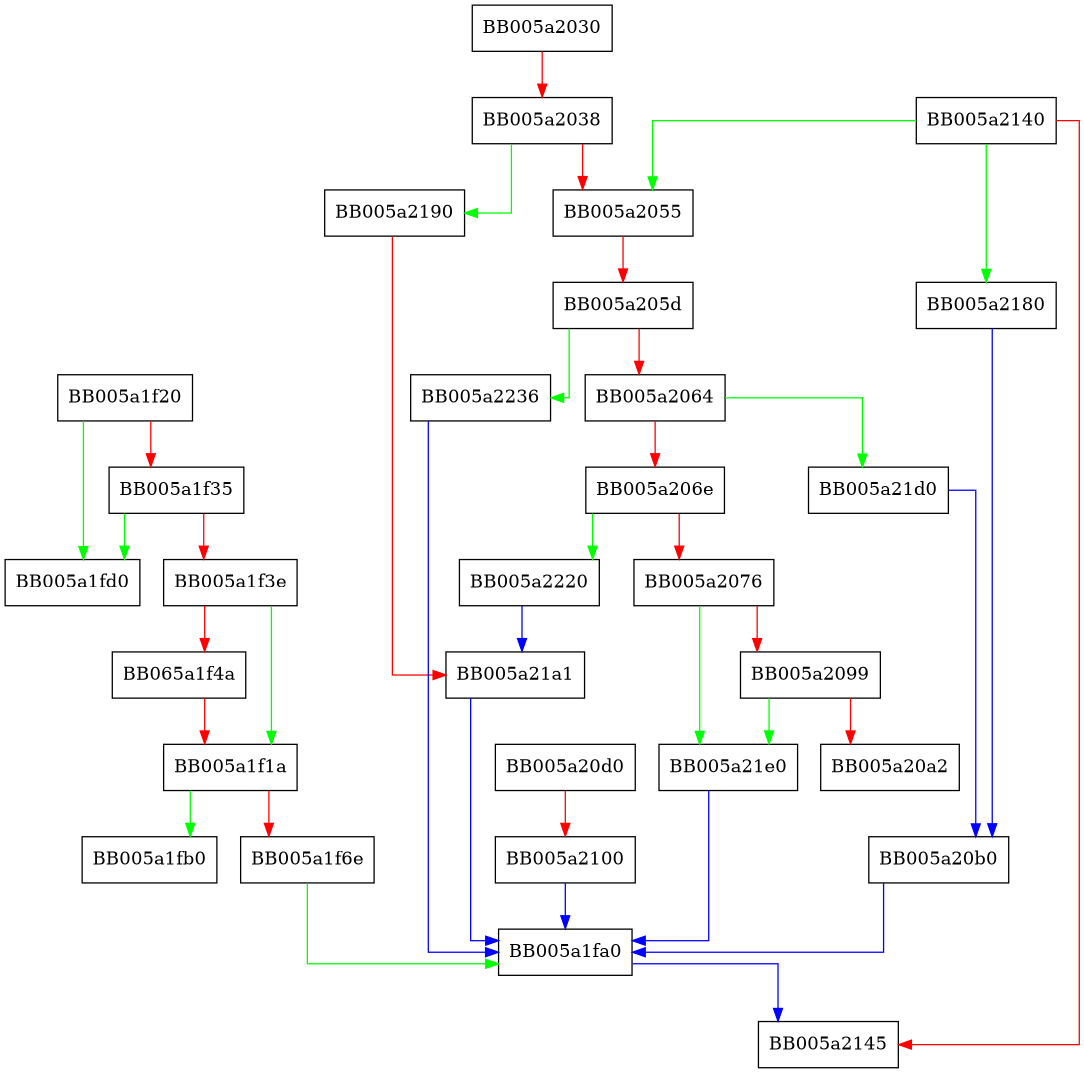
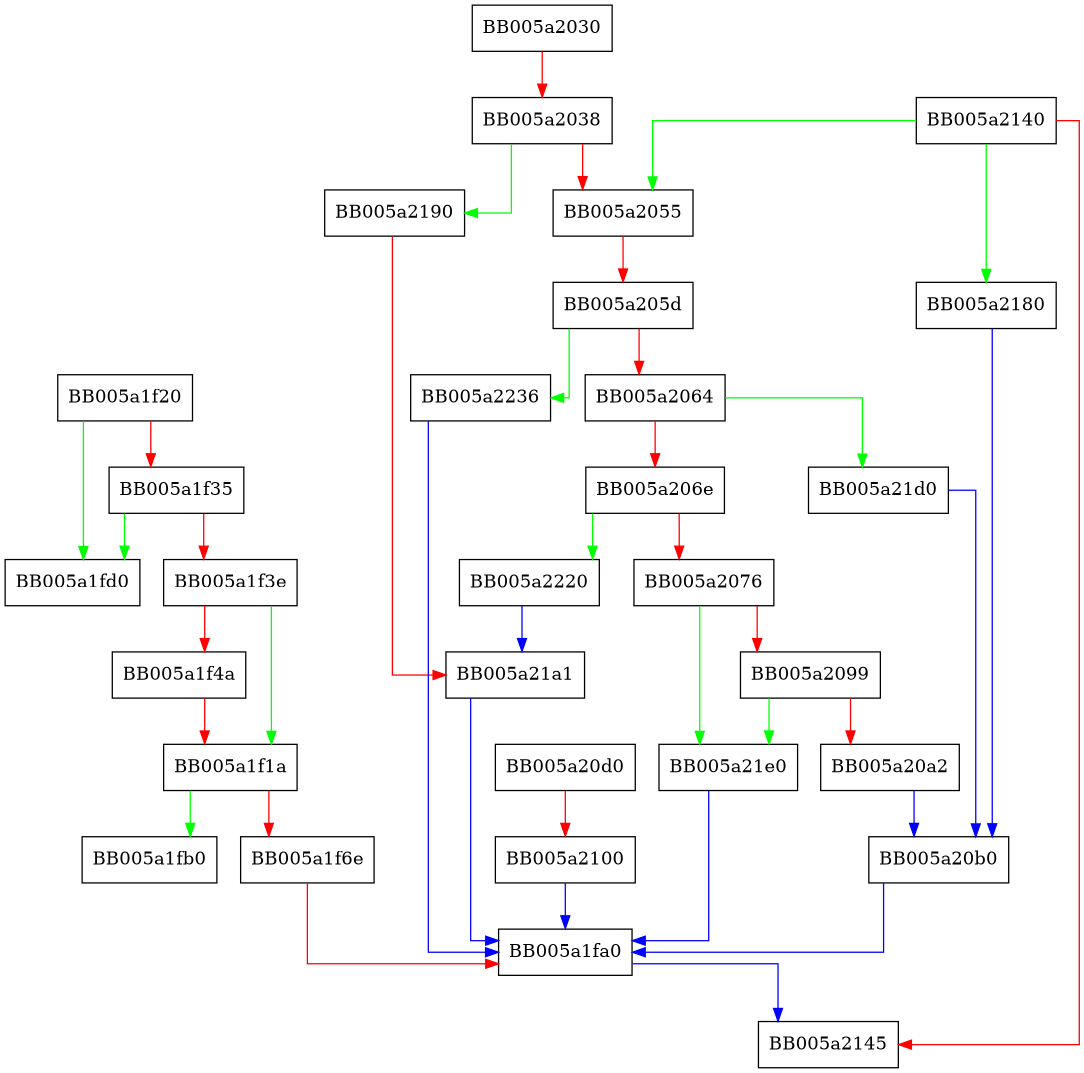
(179, 675) -> (179, 675)
none -> (914, 807)
(356, 964) -> (356, 964)
